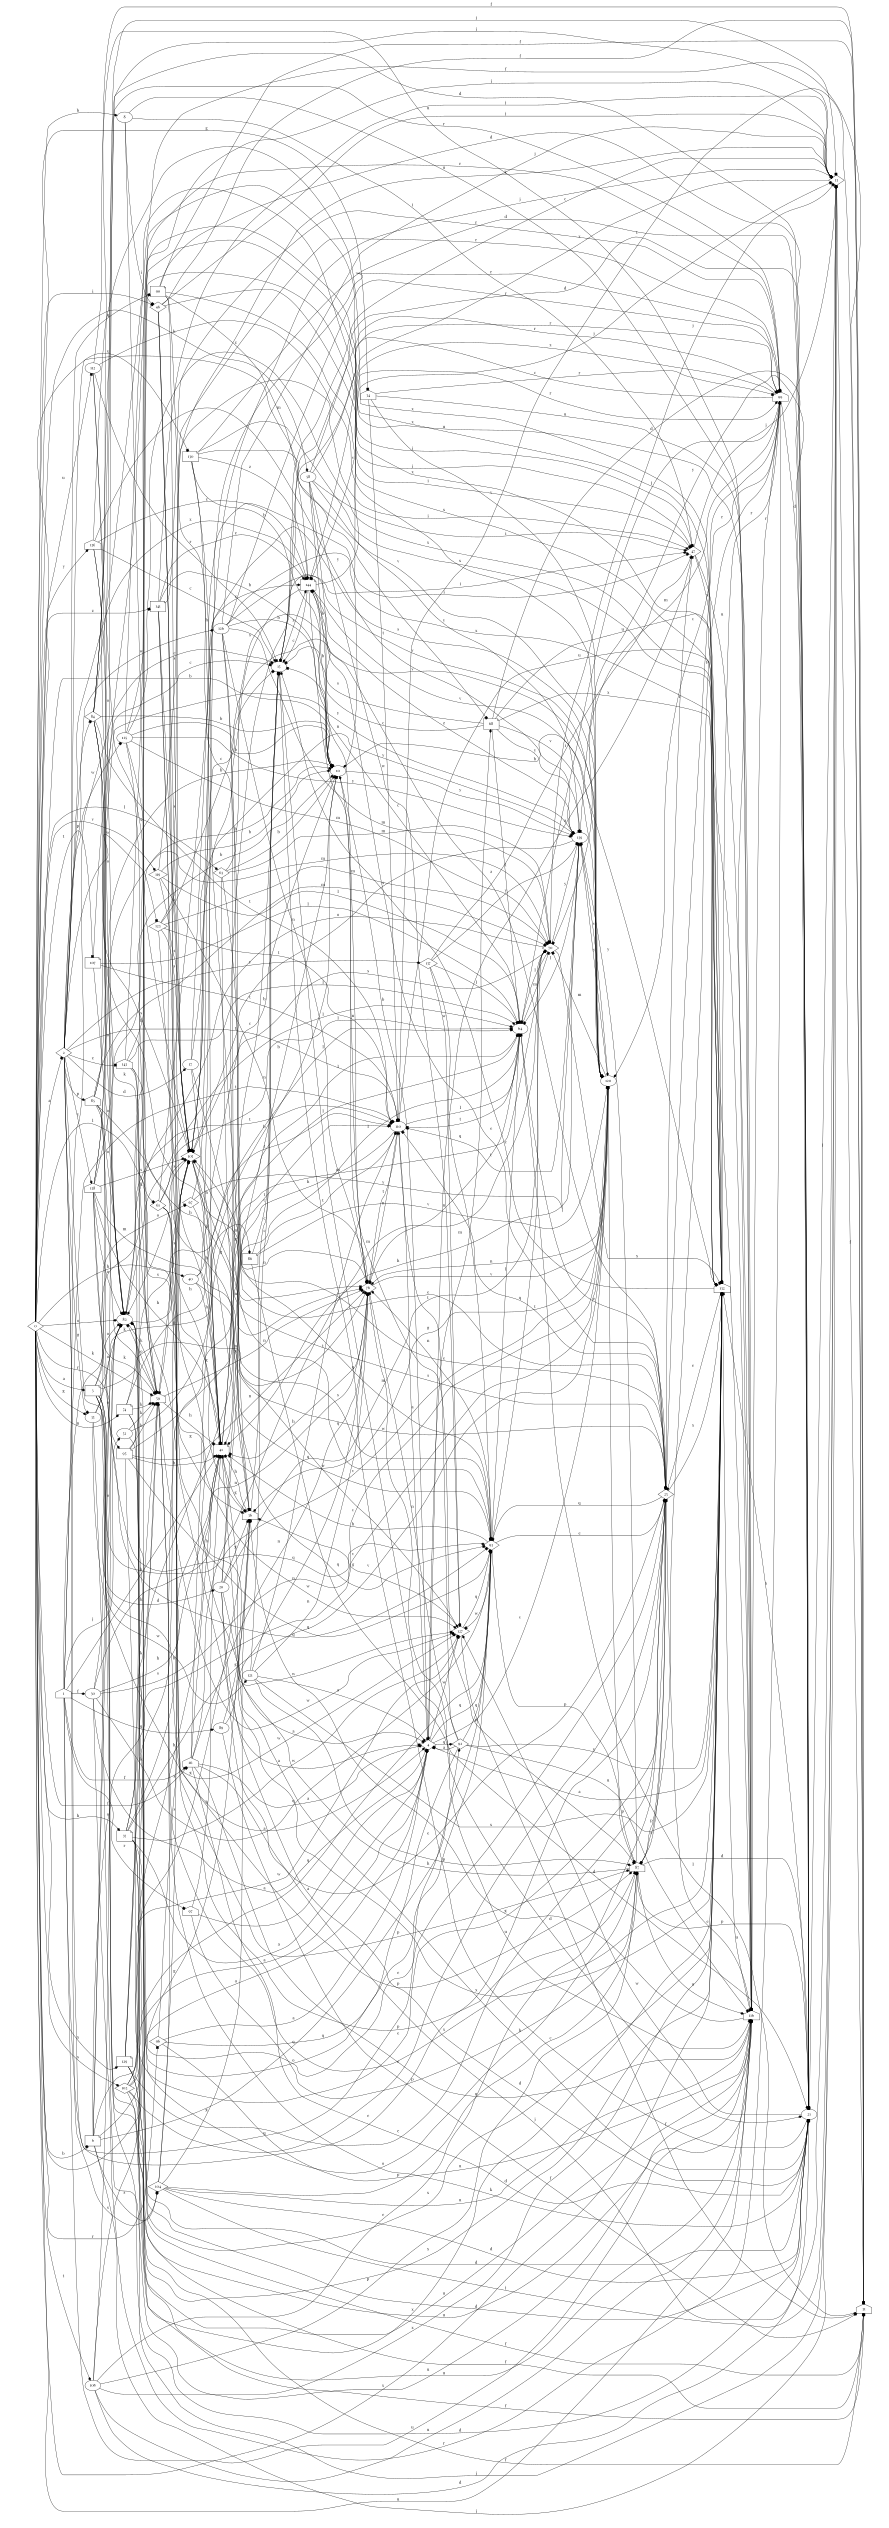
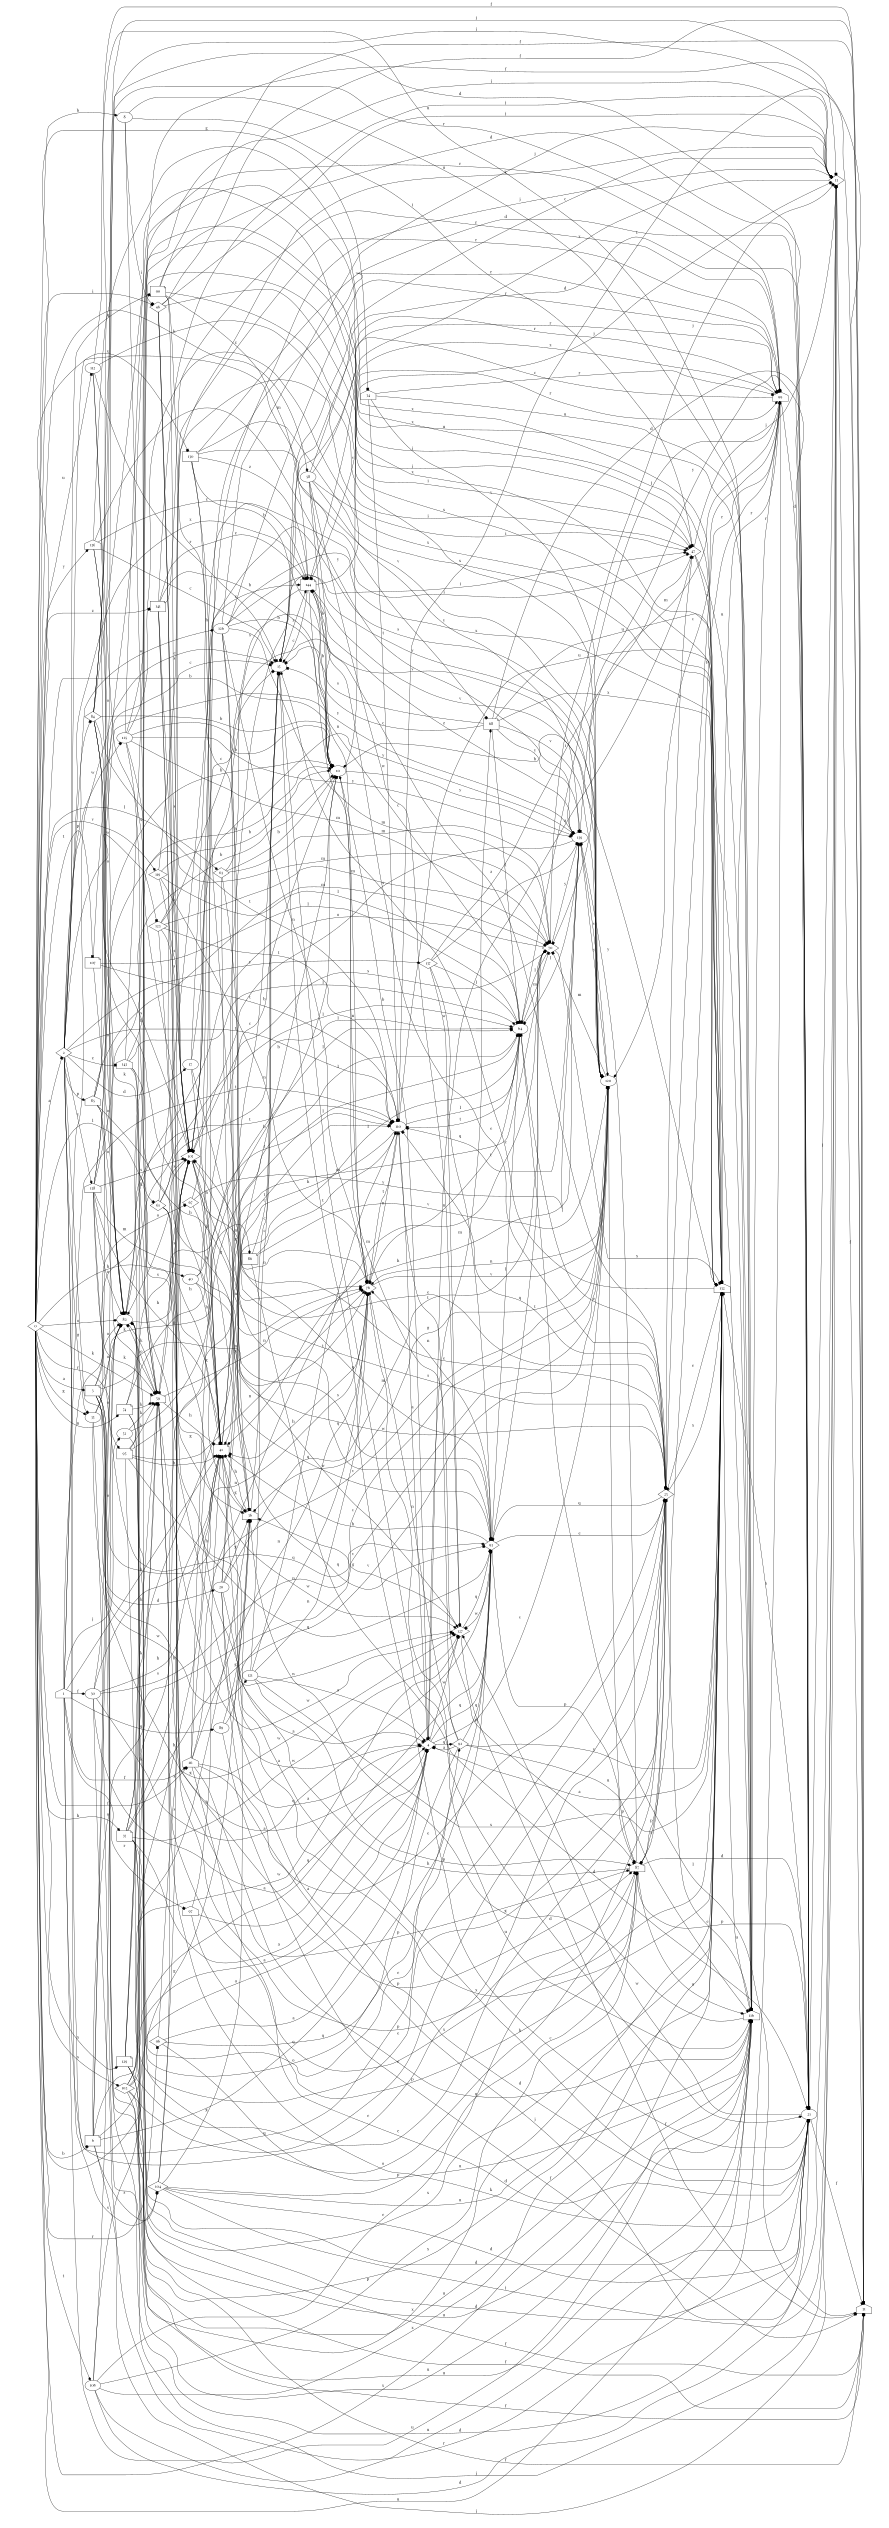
(121, 1533) -> none
none -> (836, 2211)
